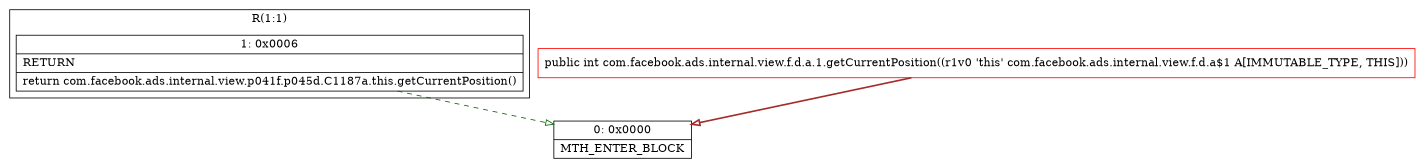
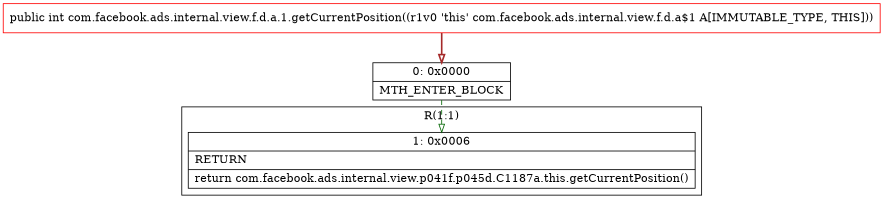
(472, 107) -> (442, 112)
